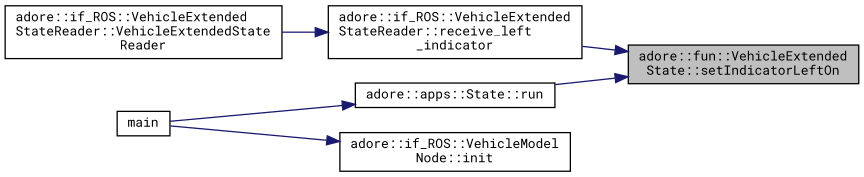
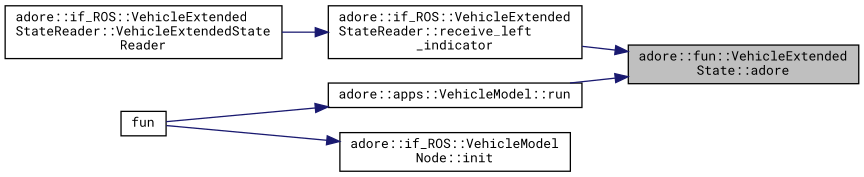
(744, 64) -> (744, 64)
(455, 95) -> (455, 95)
(144, 124) -> (144, 124)
